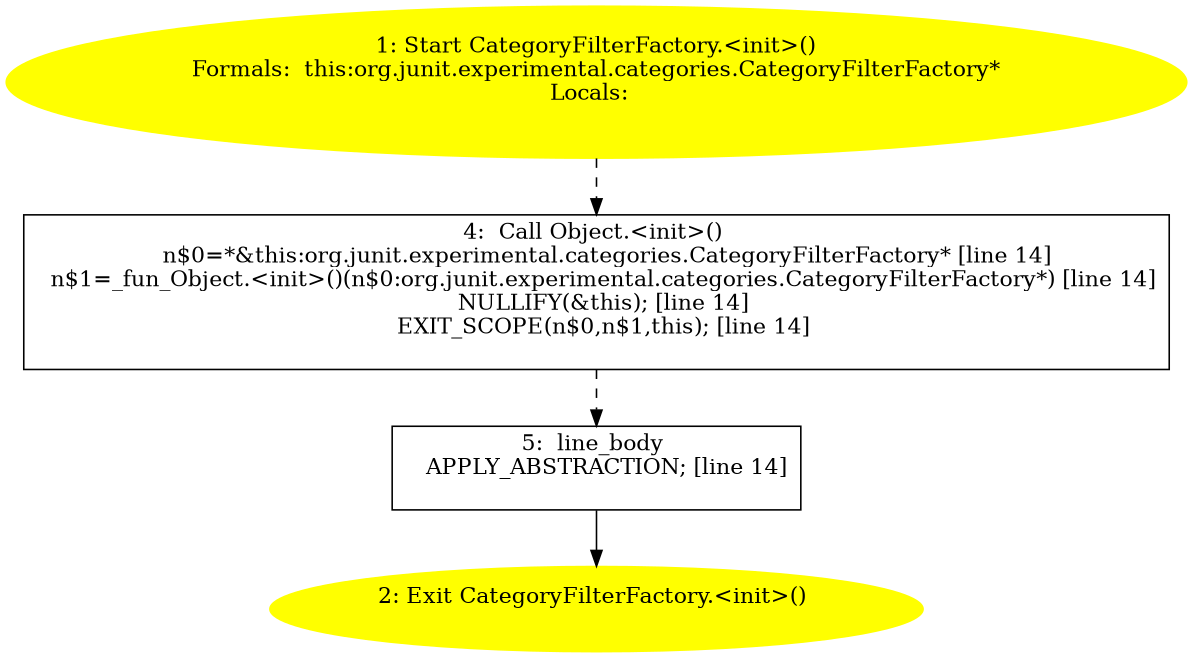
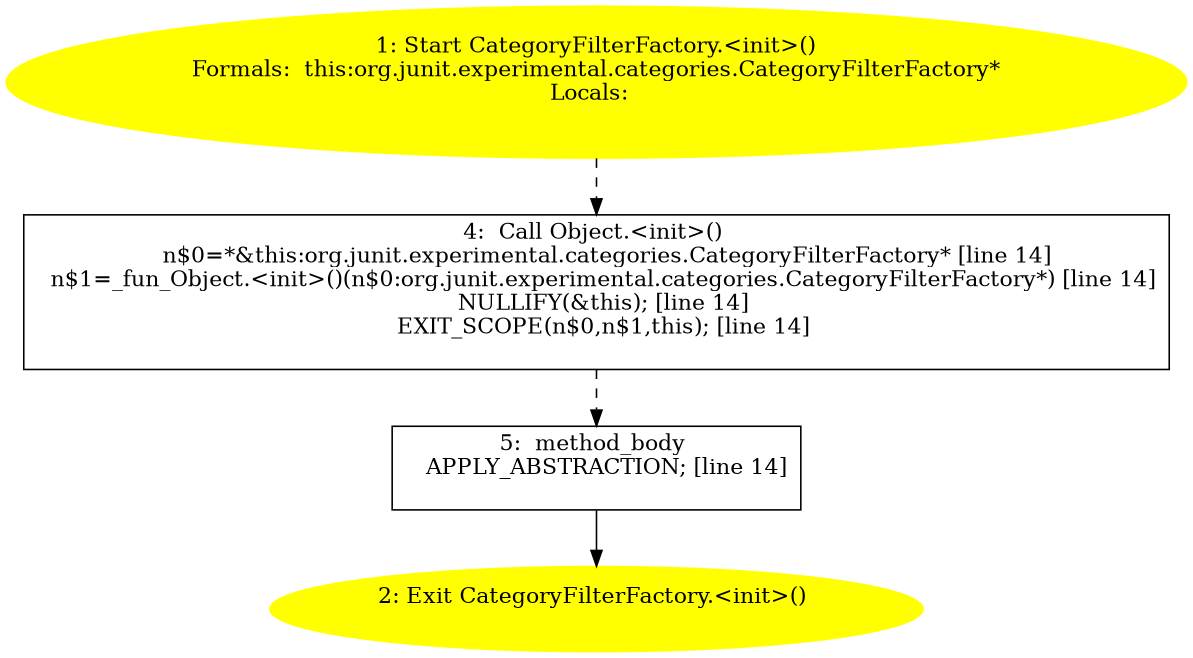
(596, 468) -> (596, 468)
